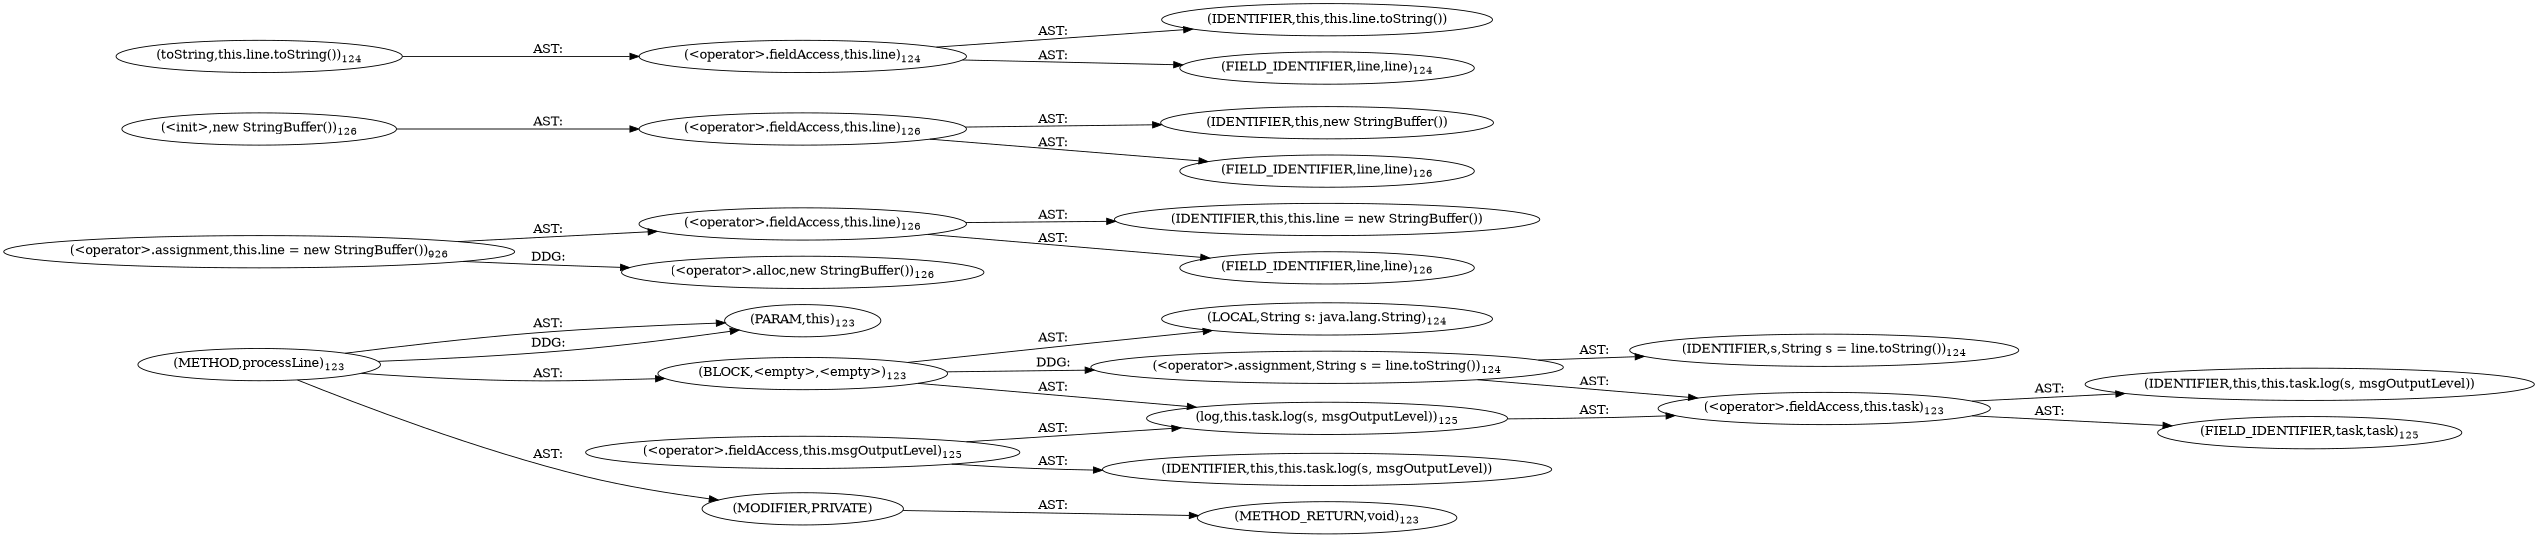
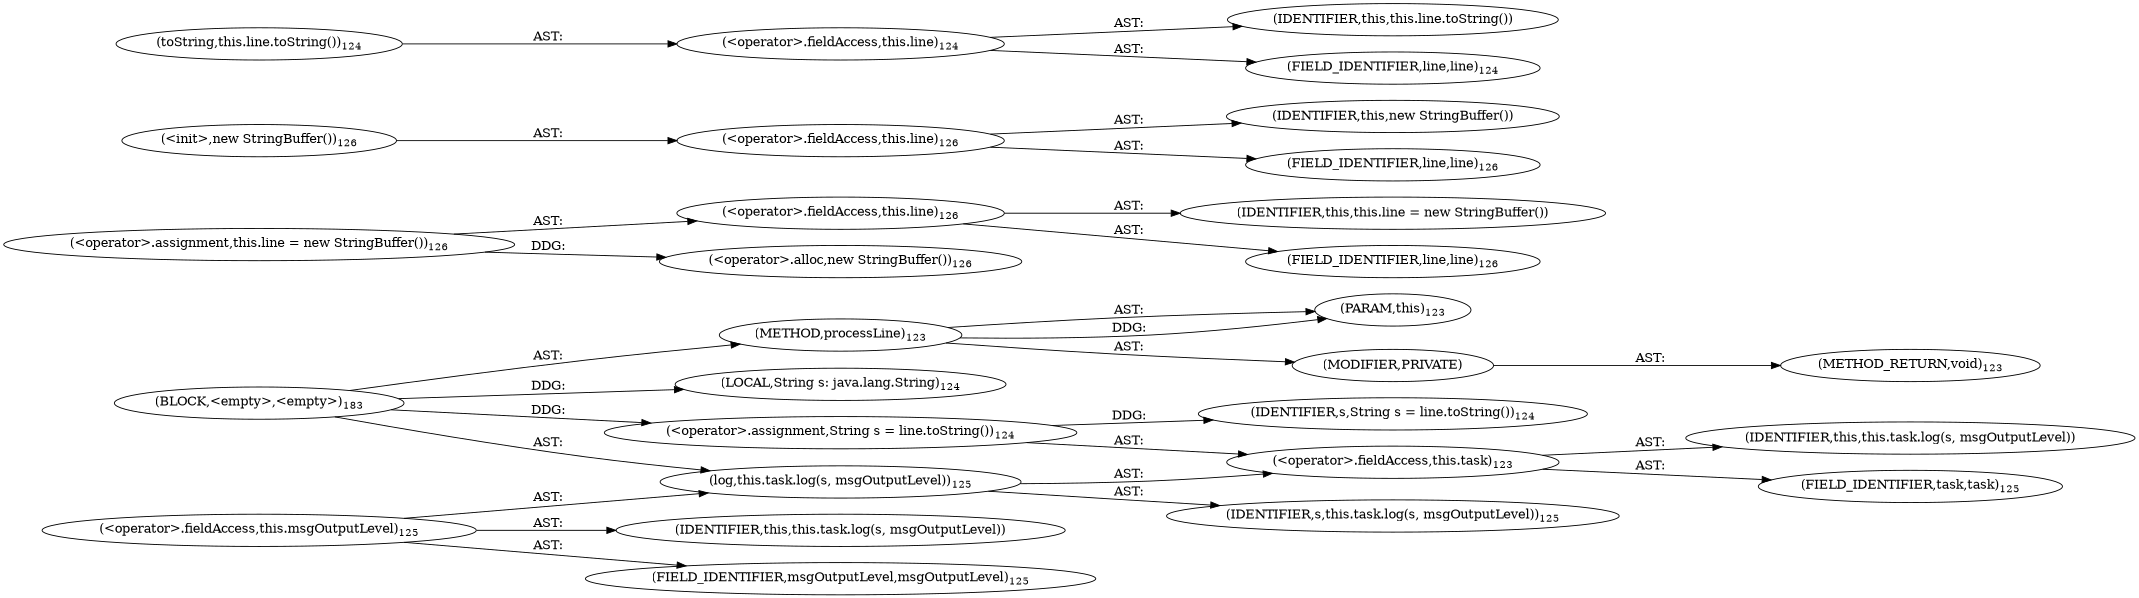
(438, 250) -> (438, 243)
(1055, 338) -> (550, 387)
(1597, 351) -> (1131, 416)
(897, 372) -> (353, 402)
(508, 380) -> (540, 366)
none -> (1393, 516)
none -> (841, 579)
